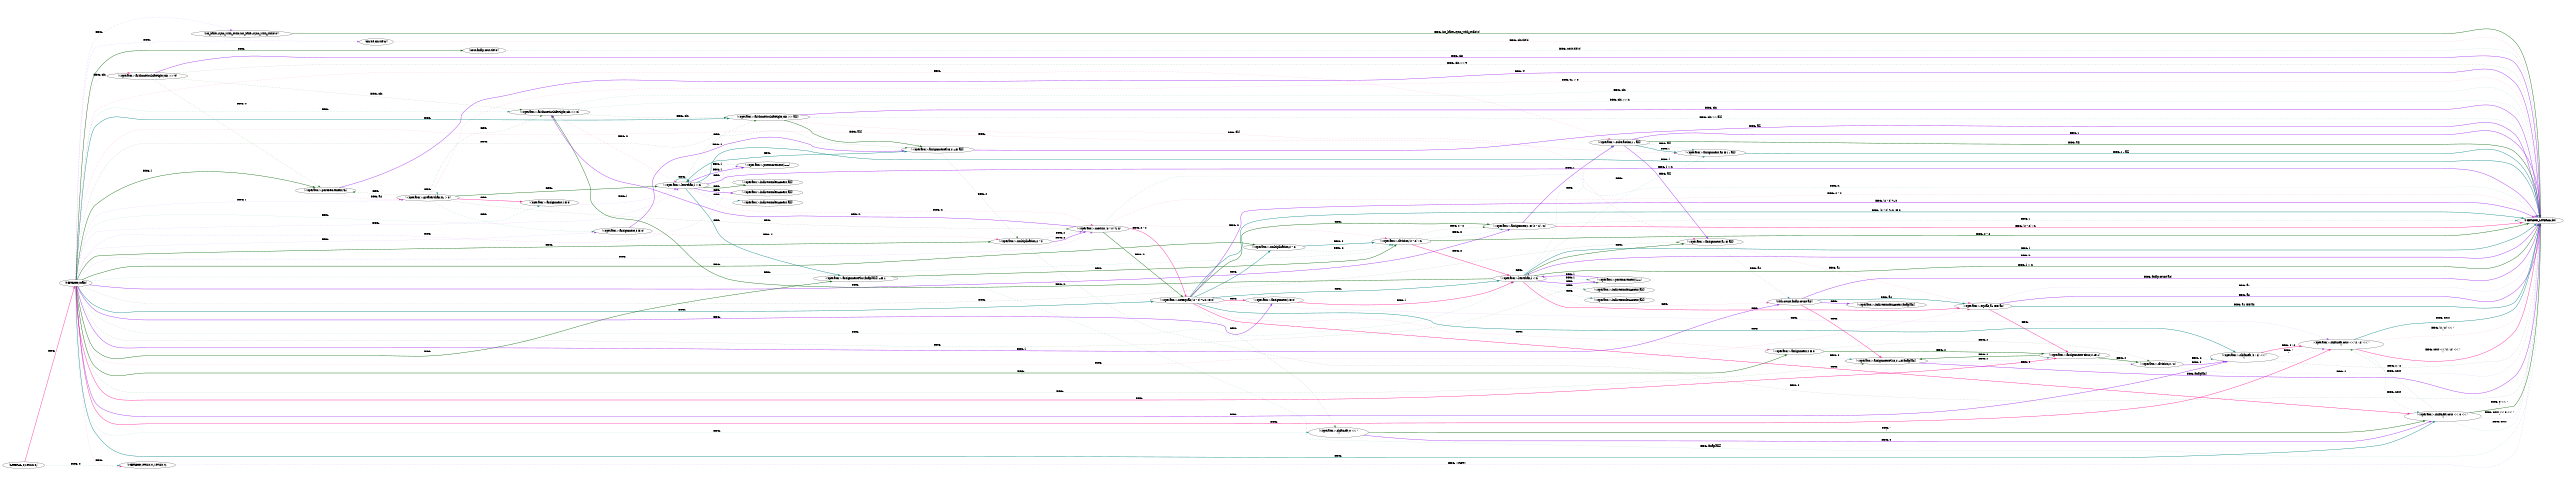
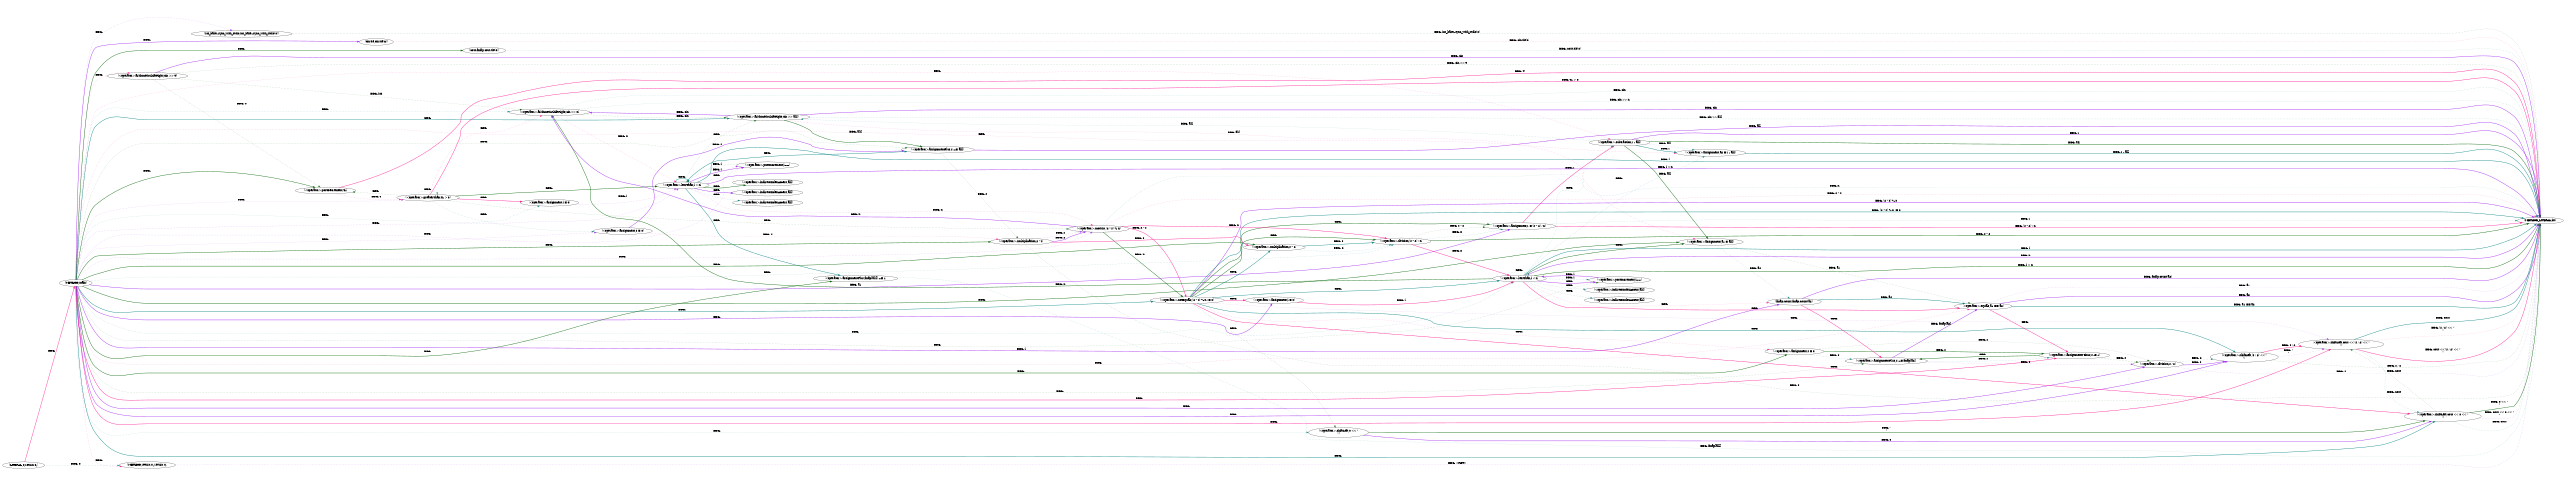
(1494, 34) -> (1494, 34)
(109, 45) -> (109, 45)
(99, 75) -> (99, 75)
(1481, 75) -> (1481, 75)
(1513, 82) -> (1513, 82)
(376, 94) -> (376, 94)
none -> (661, 114)
(428, 118) -> (428, 118)
none -> (1199, 126)
(982, 134) -> (982, 134)
(470, 136) -> (470, 136)
(147, 171) -> (147, 171)
(1564, 181) -> (1564, 181)
(1666, 186) -> (1666, 186)
(376, 197) -> (376, 197)
(242, 200) -> (242, 200)
(1253, 227) -> (1253, 227)
none -> (1151, 240)
(1145, 269) -> (1268, 238)
(1846, 274) -> (1846, 274)
(856, 285) -> (856, 285)
(1794, 302) -> (1794, 302)
(880, 303) -> (880, 303)
(1886, 305) -> none
(1983, 355) -> (1983, 355)
(2117, 360) -> (2117, 360)
(2297, 377) -> (1934, 334)
none -> (1063, 408)
